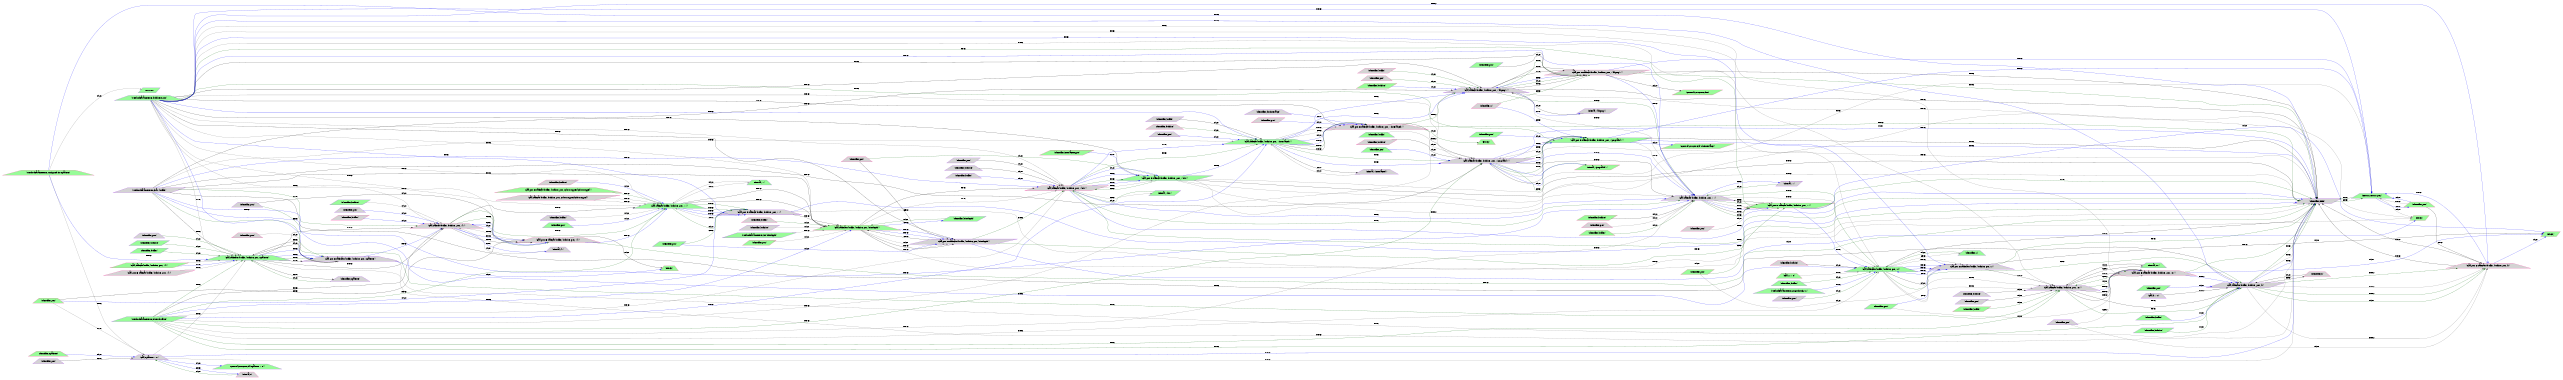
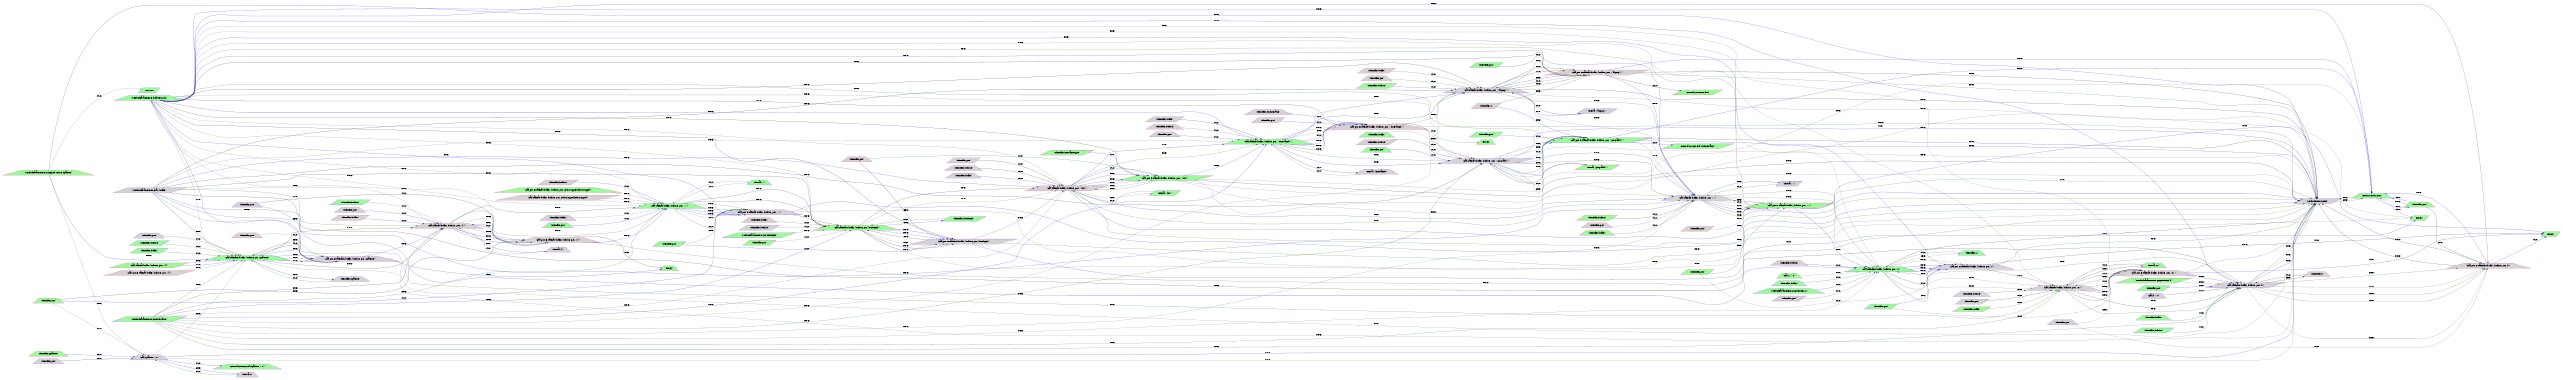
(48, 173) -> (48, 173)
(2317, 201) -> (2317, 201)
none -> (2154, 281)
